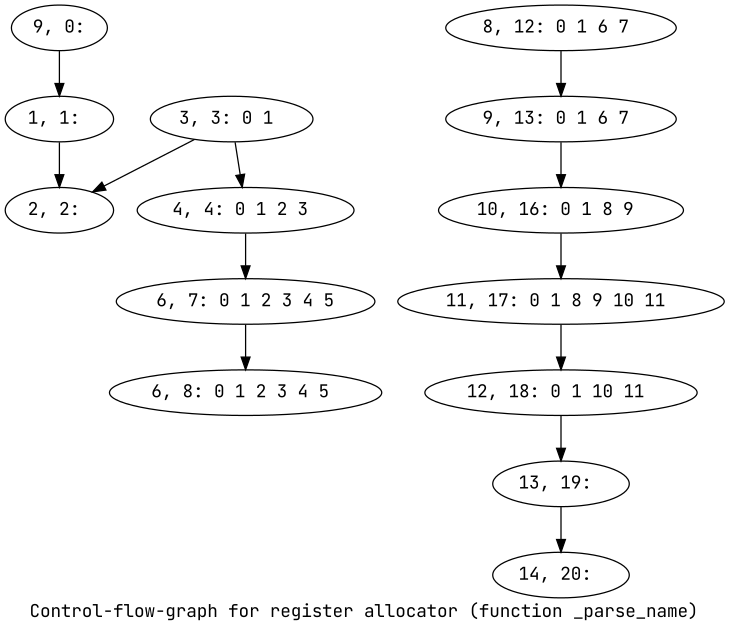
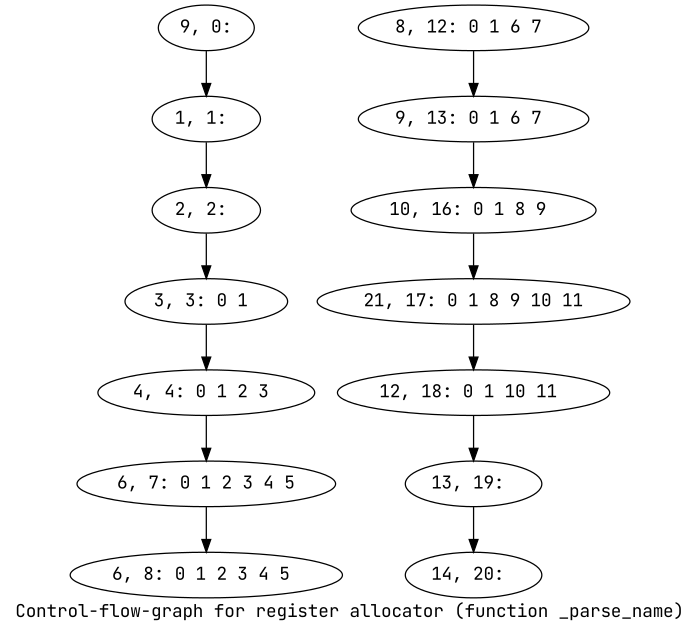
(149, 163) -> (206, 250)
(561, 301) -> (474, 301)
